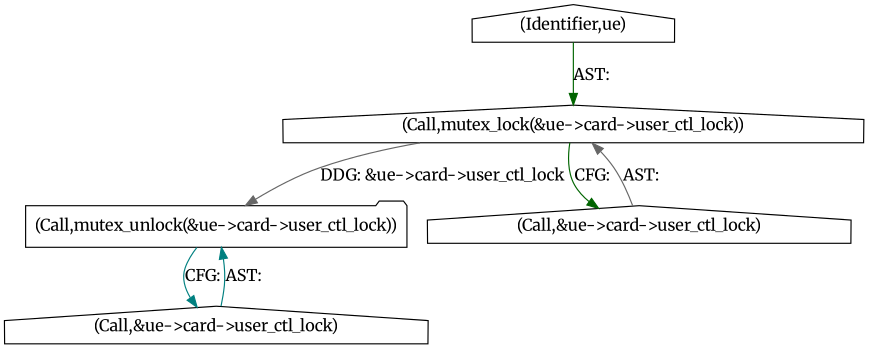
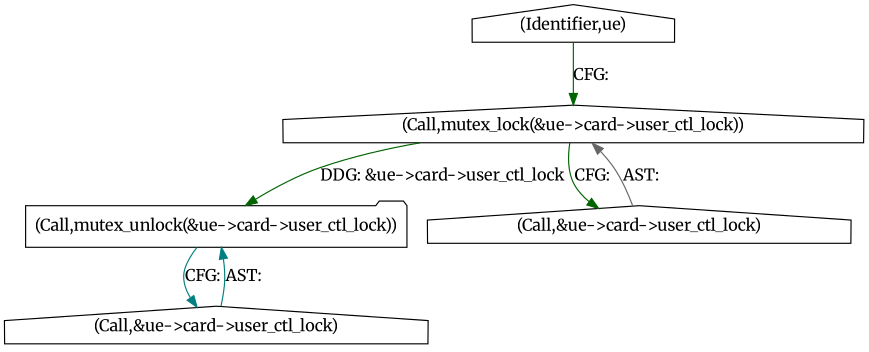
(594, 76) -> (593, 76)
(335, 163) -> (335, 163)
